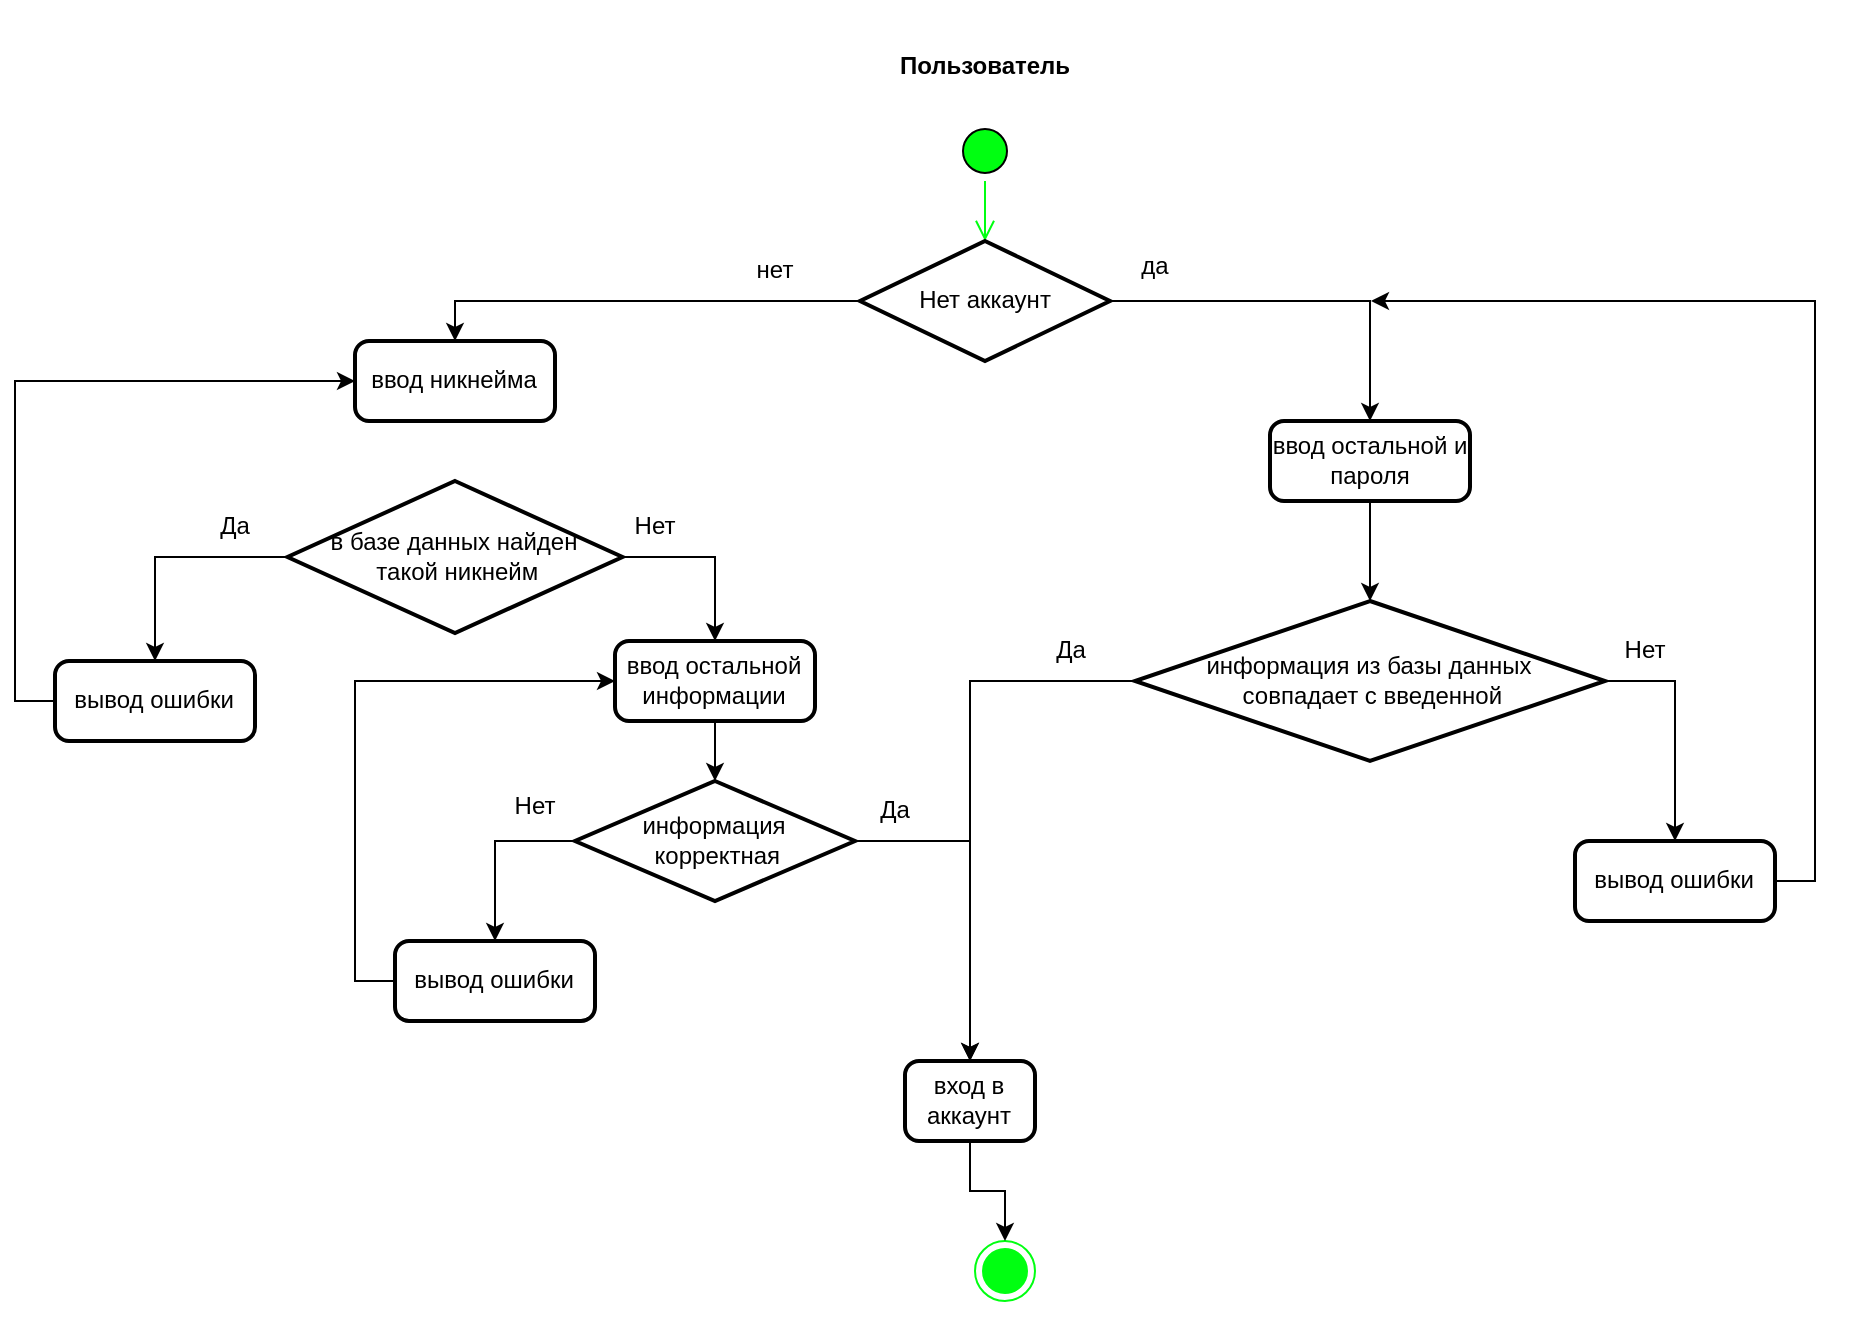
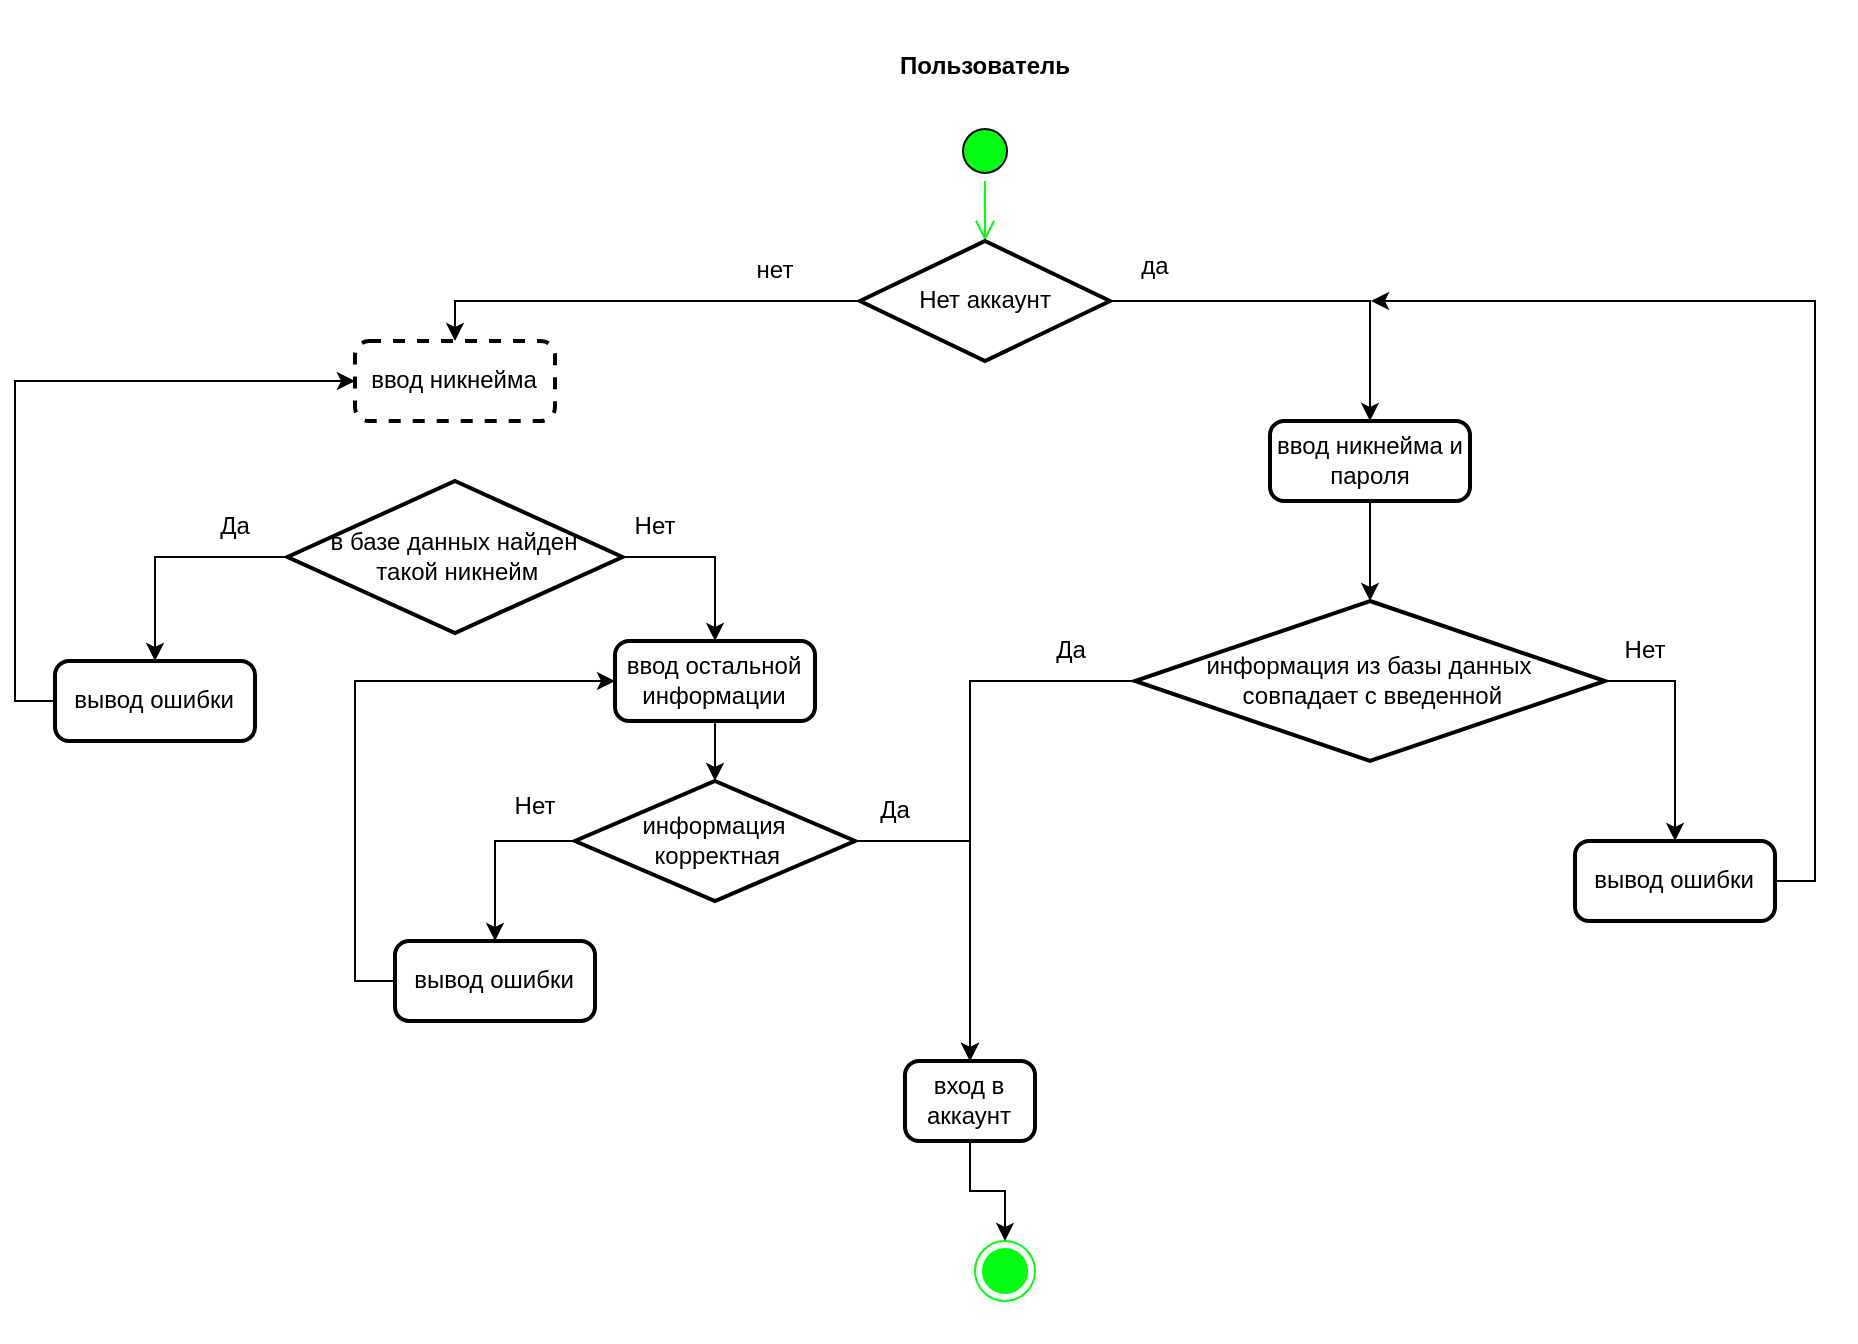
(455, 381) -> (455, 381)
(1371, 461) -> (1371, 461)
